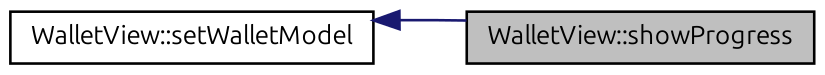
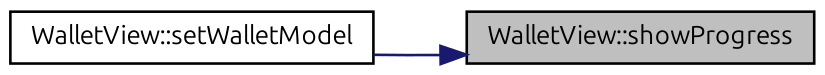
(433, 20) -> (407, 55)
